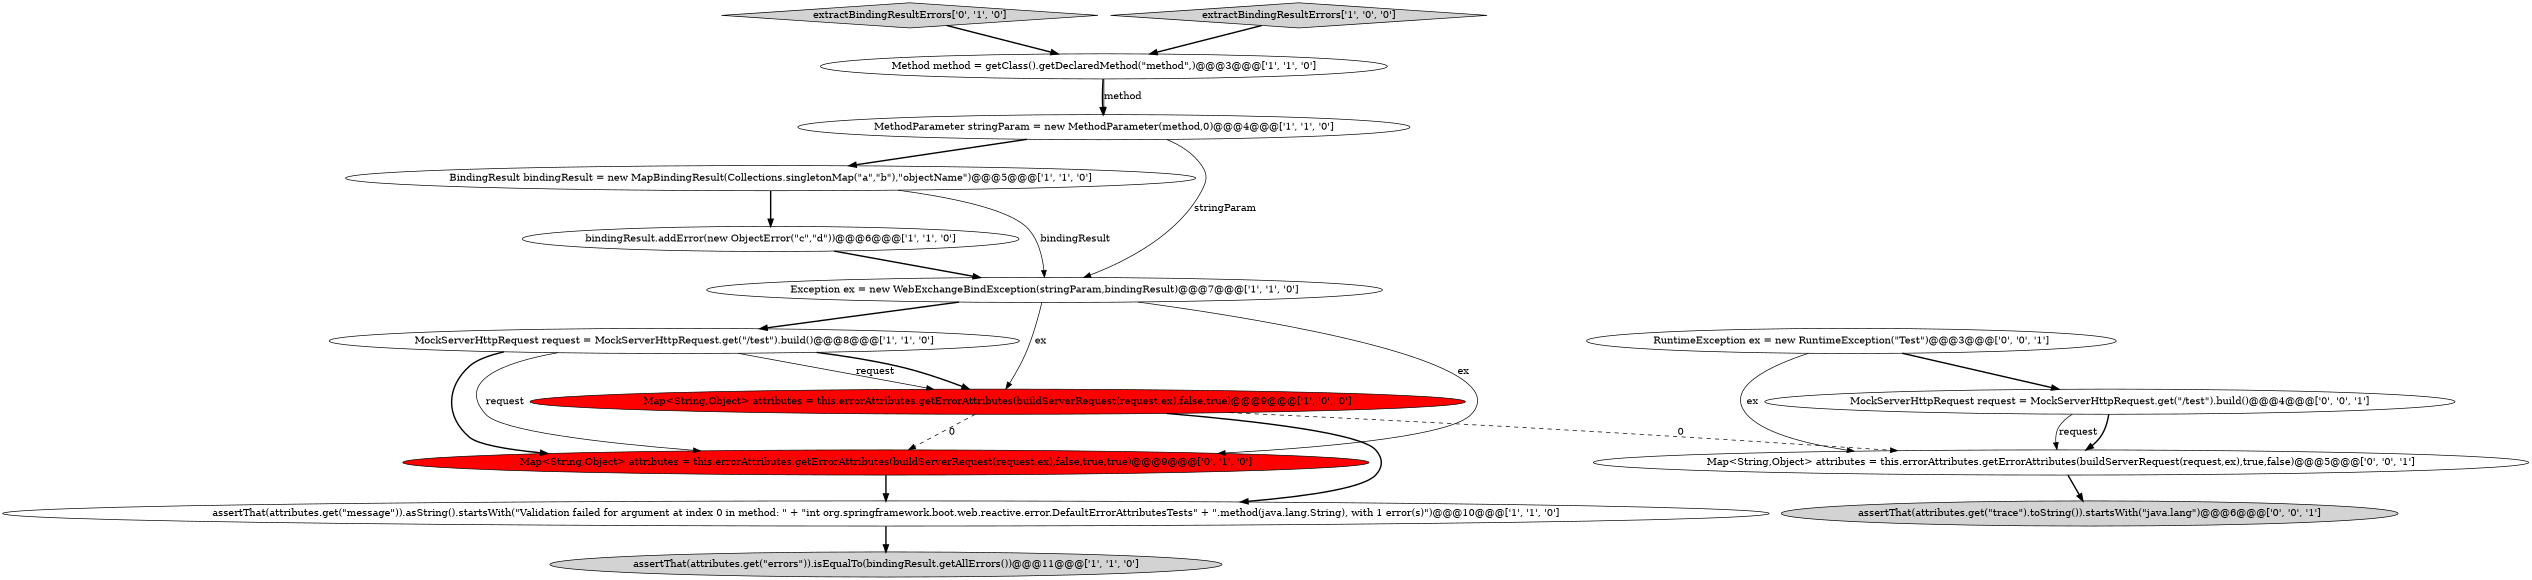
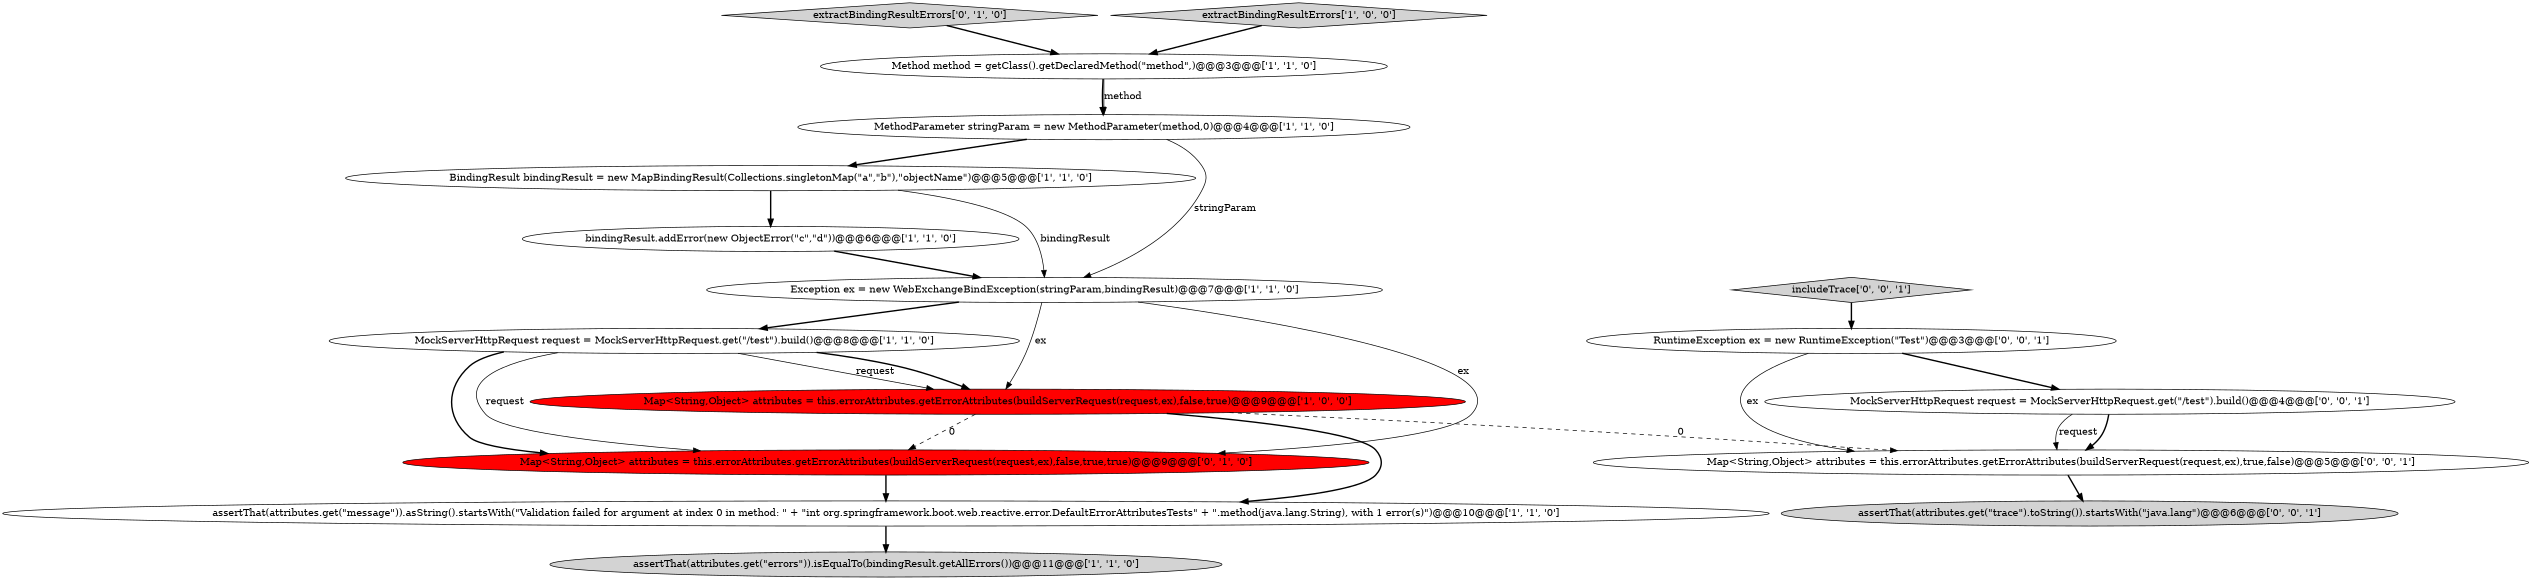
none -> (1851, 290)
